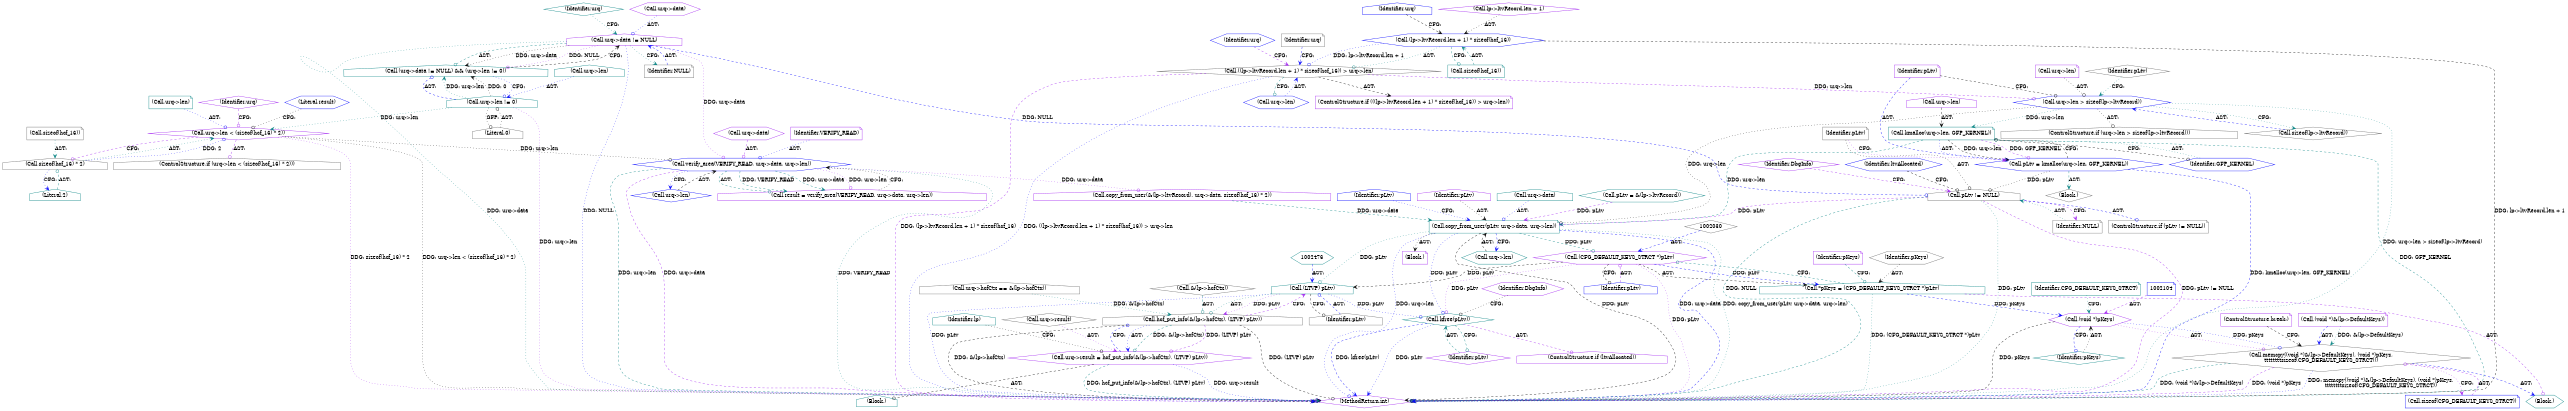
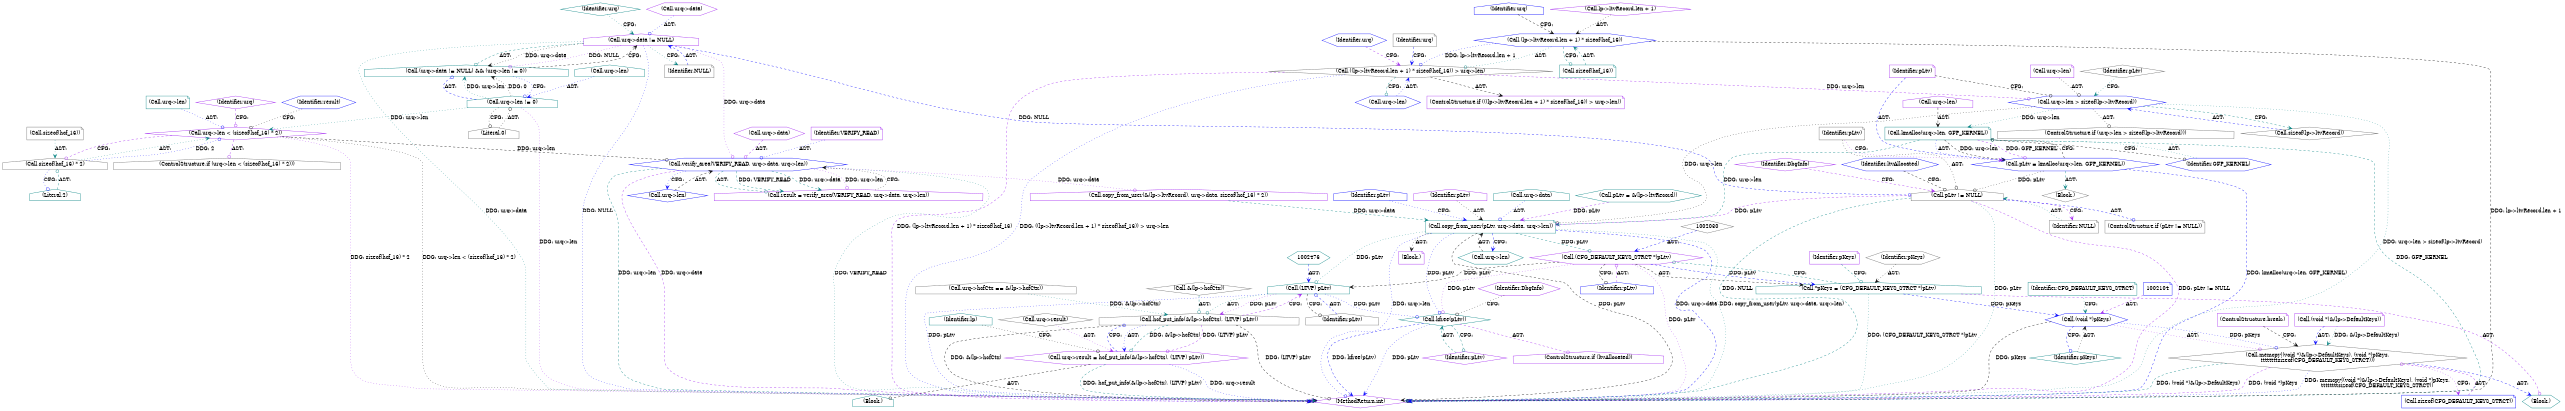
(317, 102) -> (319, 102)
(2220, 114) -> (2216, 114)
(494, 118) -> (497, 118)
(477, 148) -> (474, 148)
(44, 178) -> (44, 179)
(2090, 320) -> (2086, 320)
